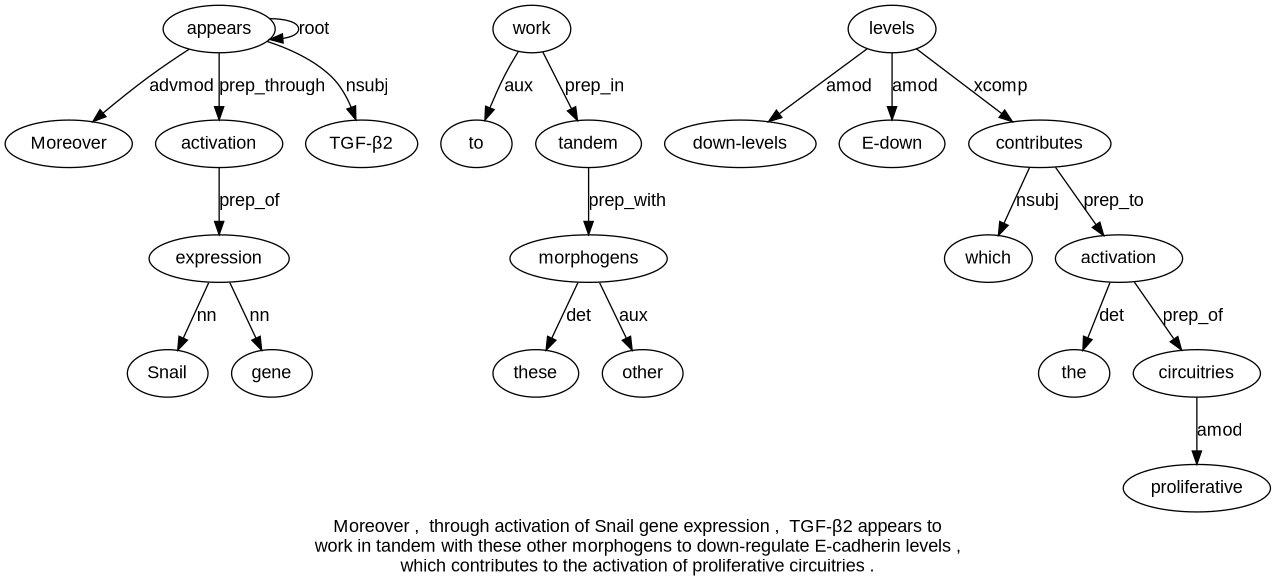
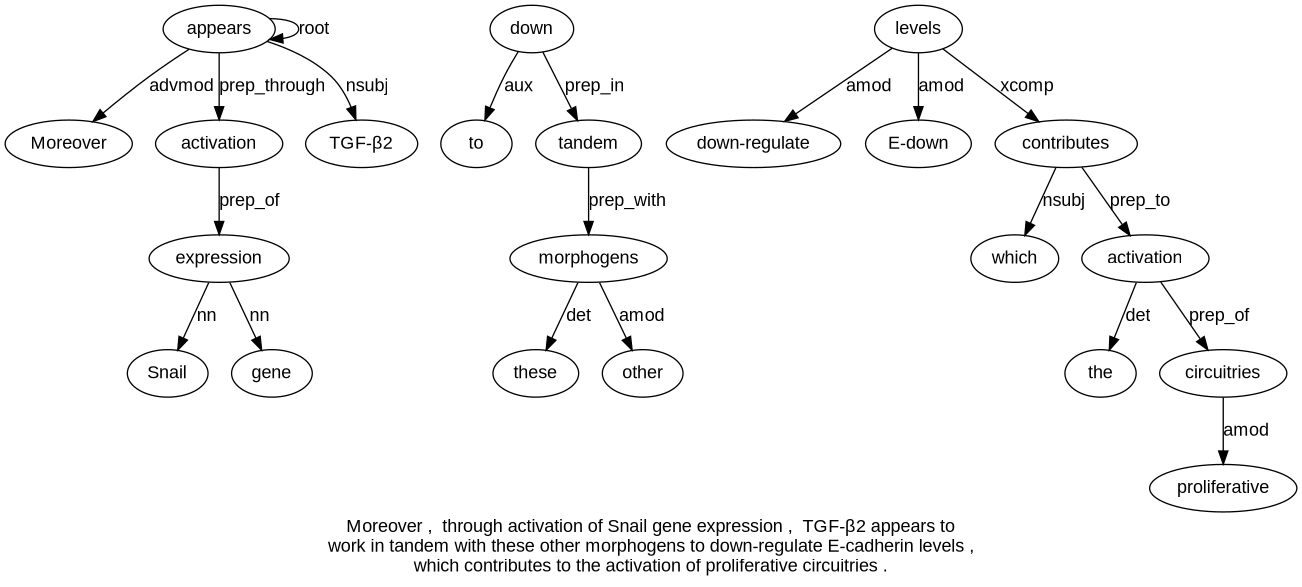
(532, 29) -> (532, 29)
(740, 144) -> (754, 144)
(633, 316) -> (642, 316)
